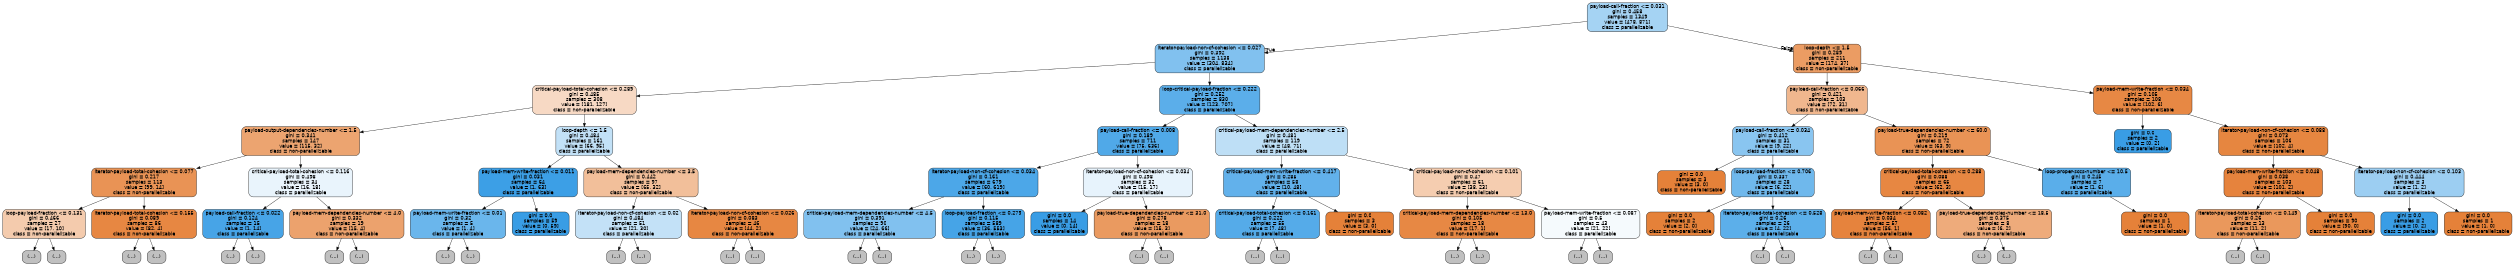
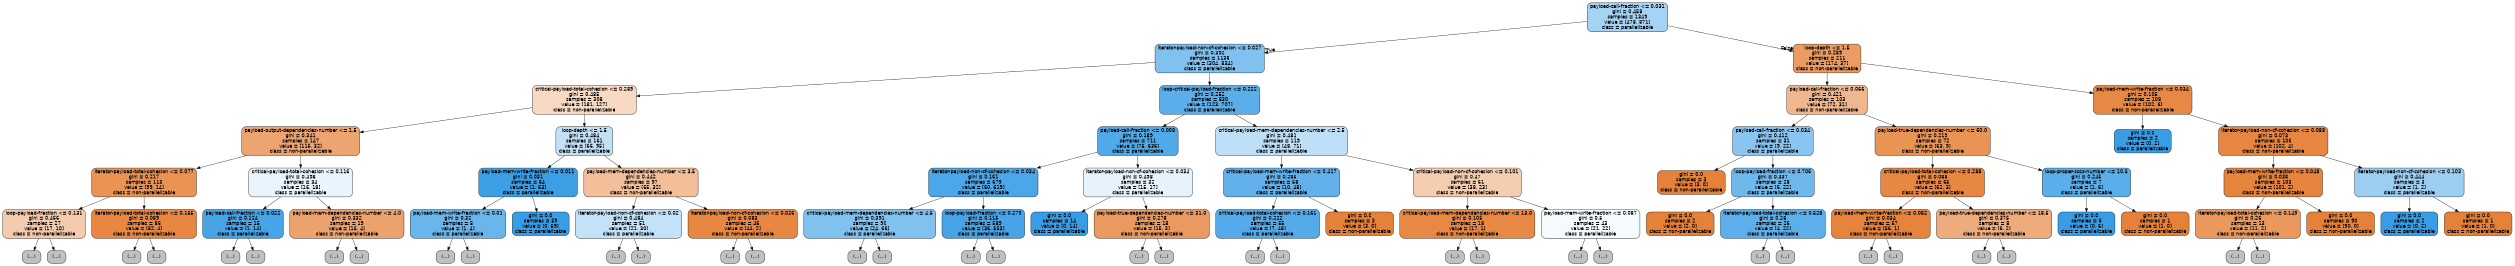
none -> (2086, 224)
